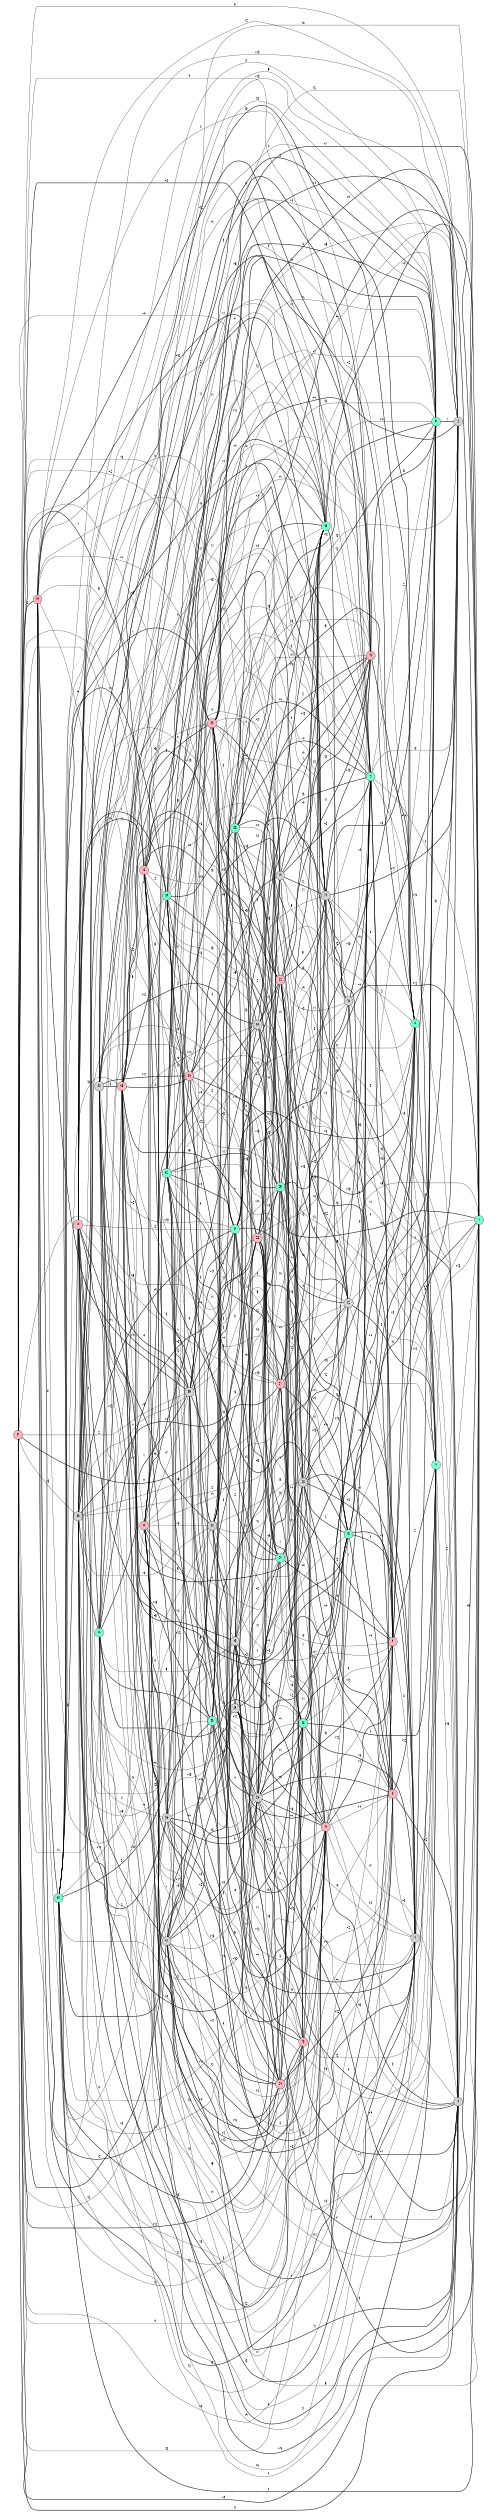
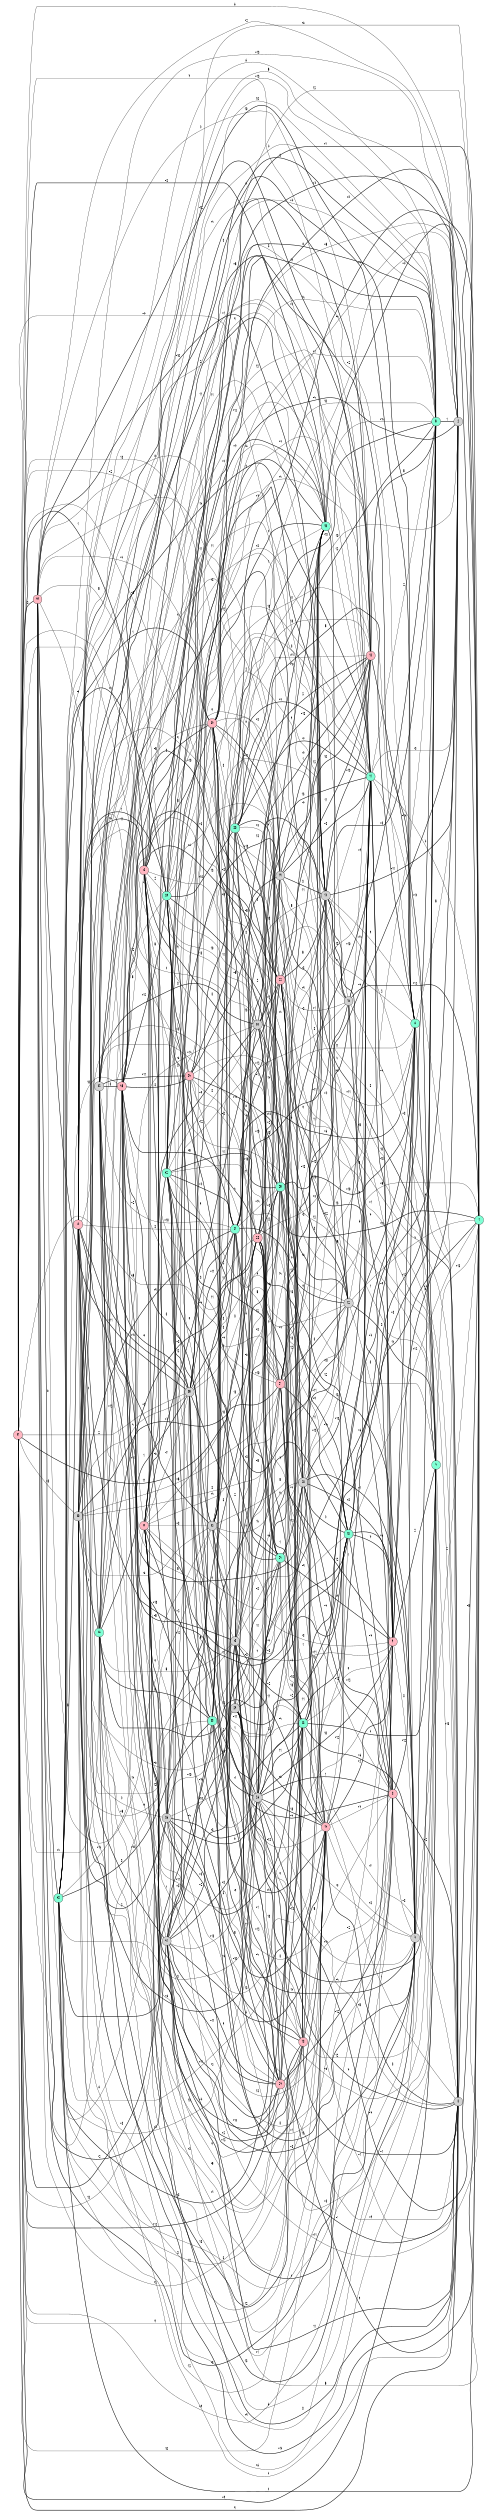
(165, 1324) -> (89, 885)
(337, 1401) -> (337, 1401)
